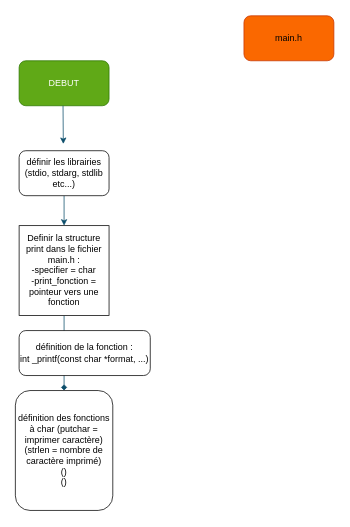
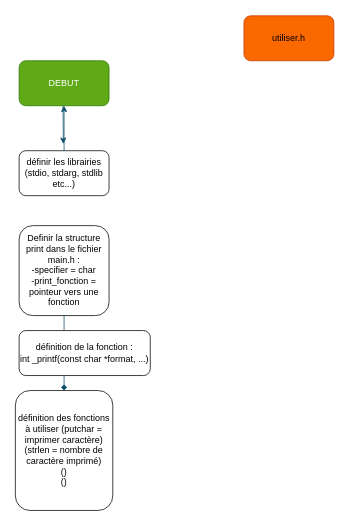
(289, 38) -> (289, 38)
(64, 219) -> (64, 145)
(64, 270) -> (64, 270)
(64, 450) -> (64, 450)
